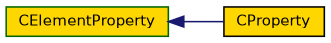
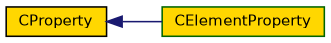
(204, 22) -> (142, 22)
